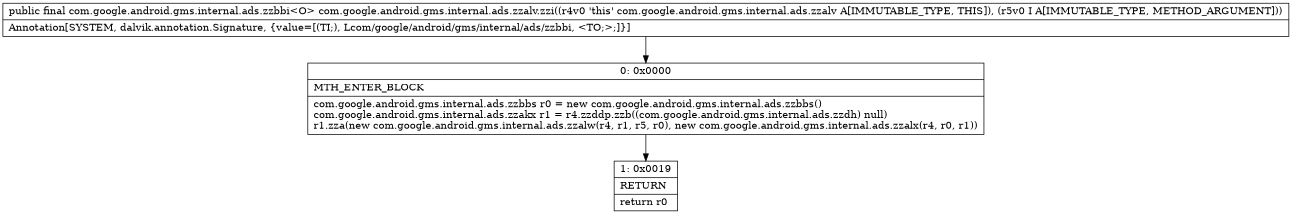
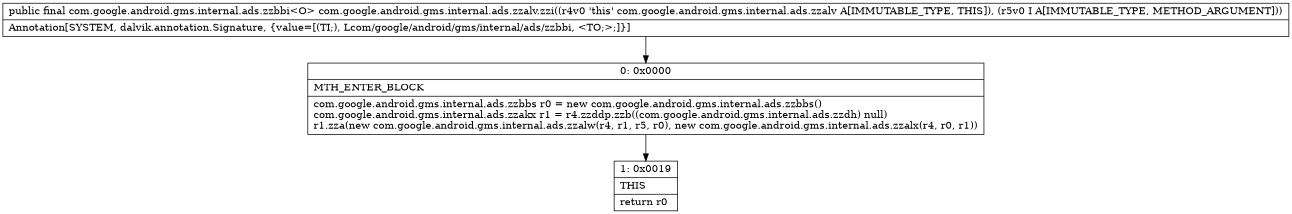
(643, 186) -> (633, 186)
